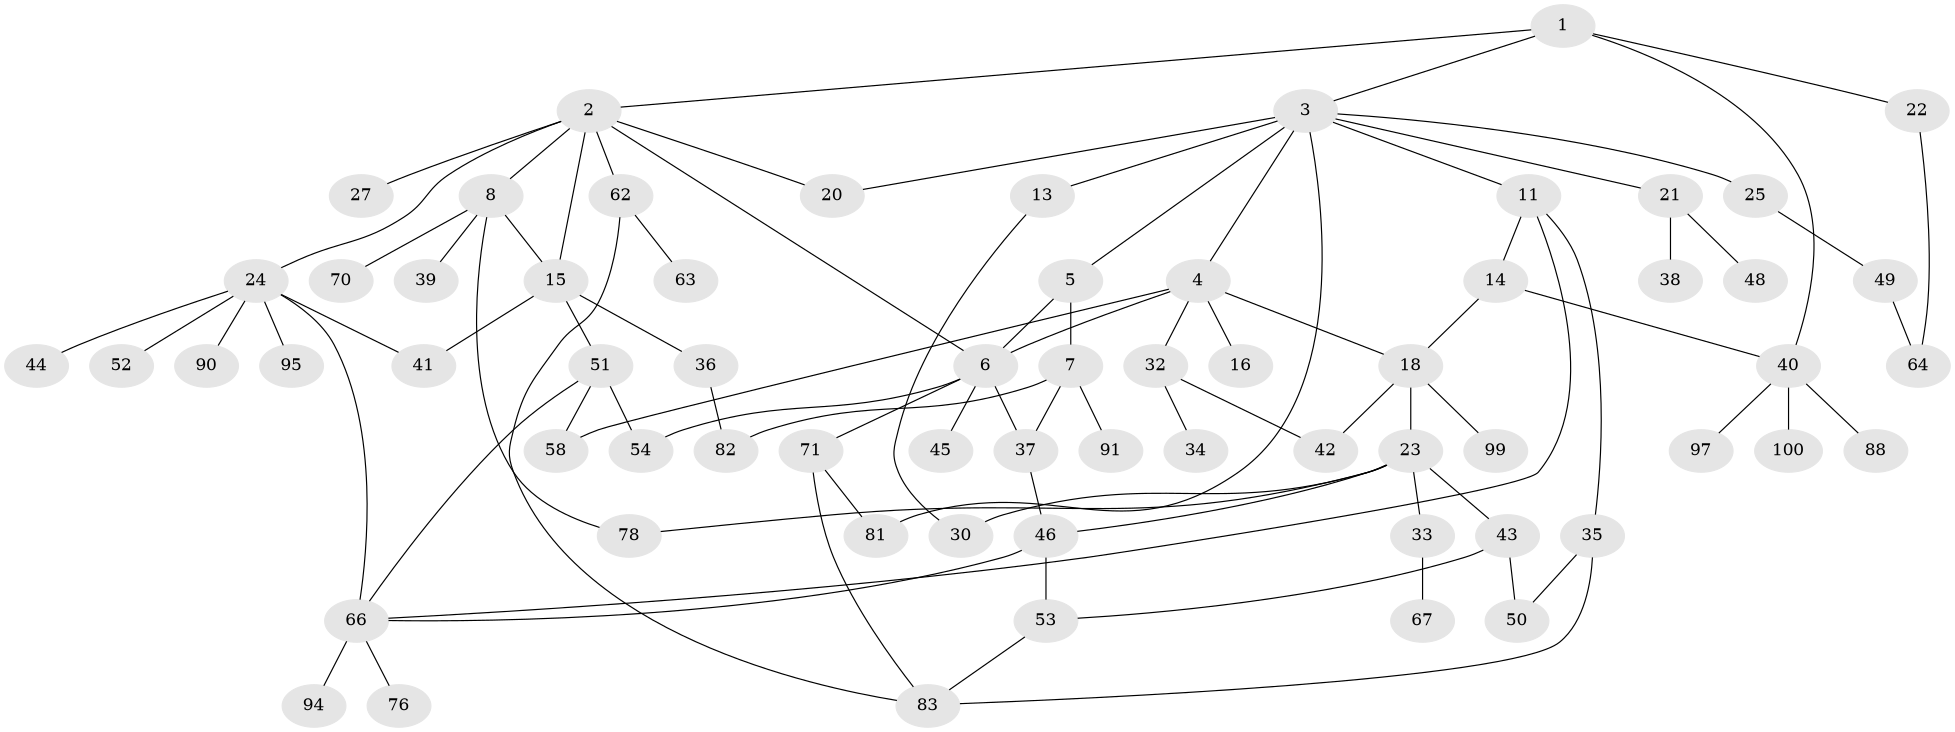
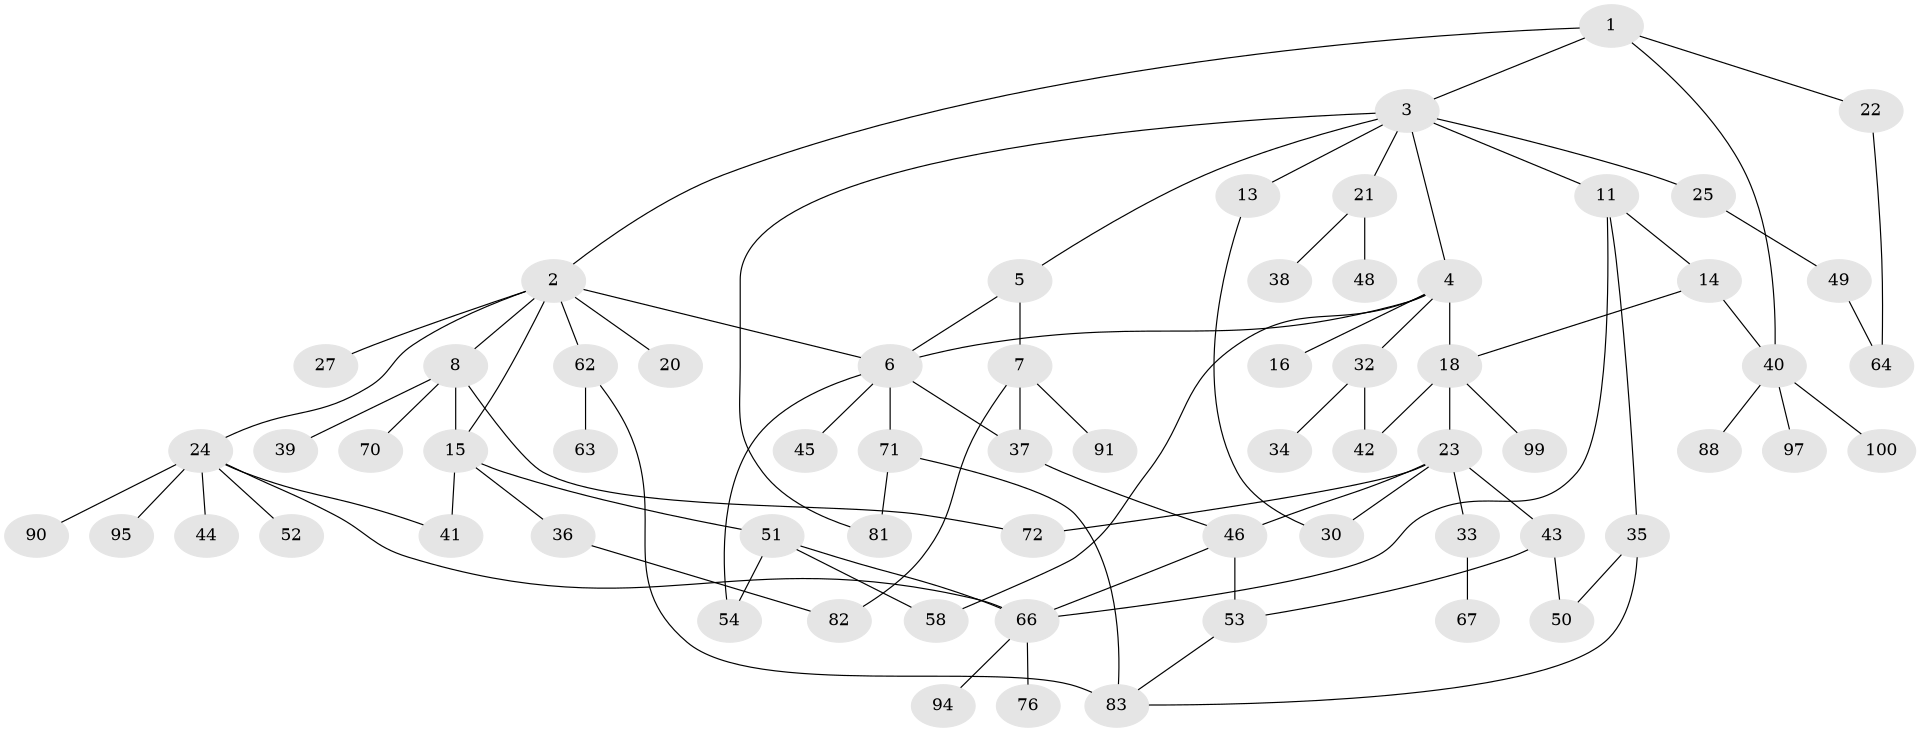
(1069, 153) -> none
(629, 536) -> (1033, 536)
